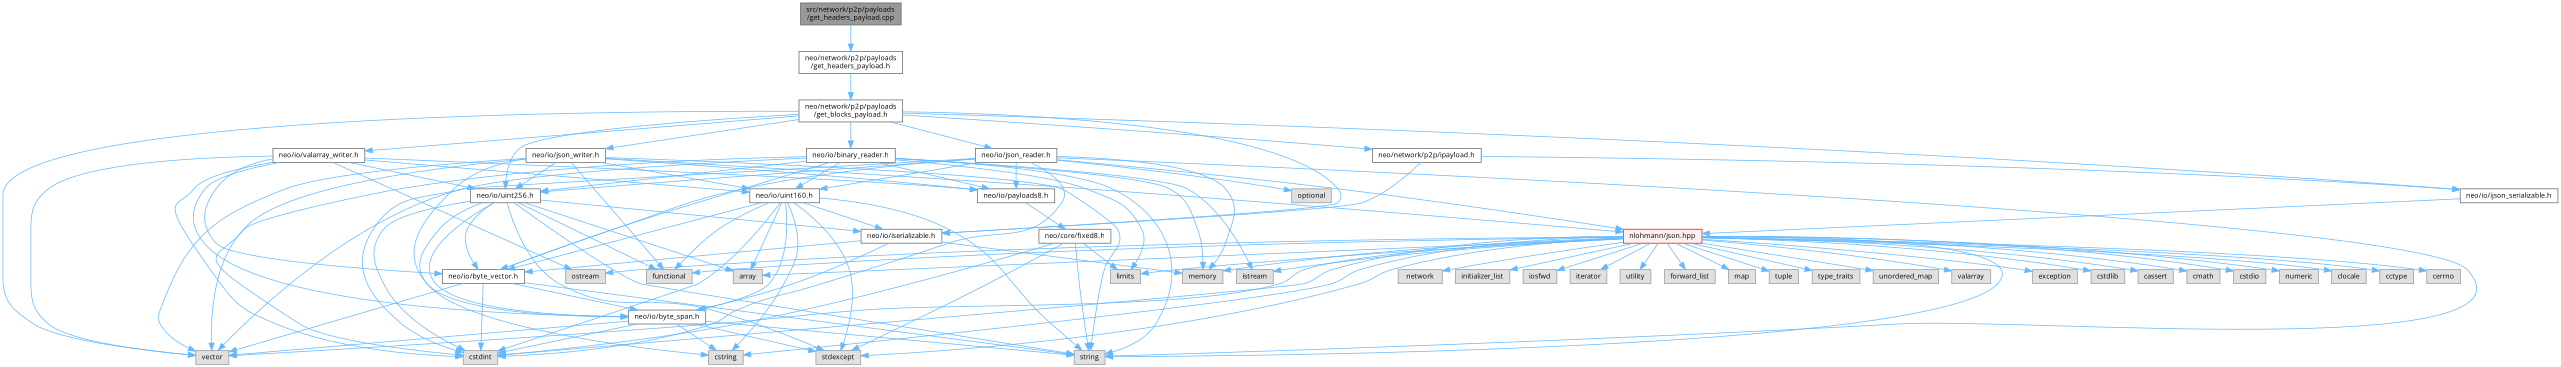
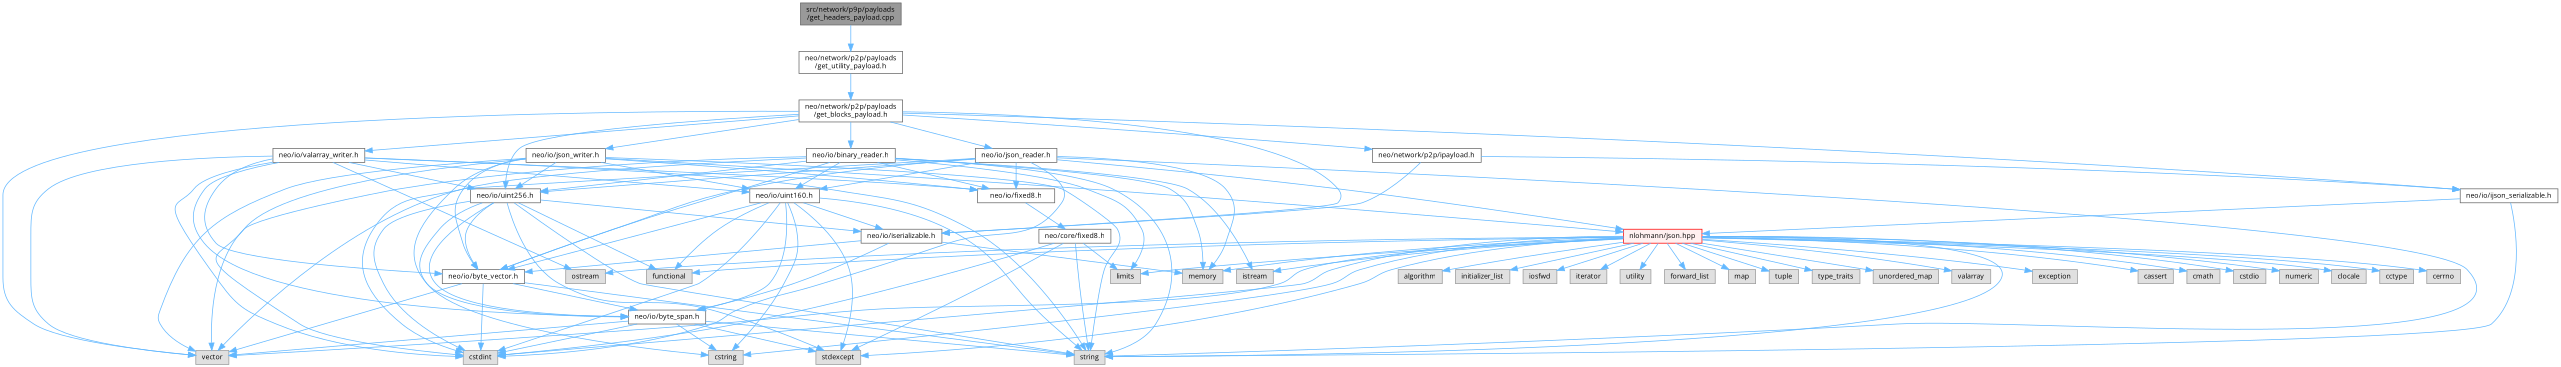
(851, 14) -> (851, 14)
(851, 62) -> (851, 62)
none -> (752, 180)
(1016, 196) -> (1016, 196)
(1311, 196) -> none
(615, 213) -> (459, 196)
(748, 277) -> none
(1420, 277) -> (1420, 277)
(2108, 277) -> none
none -> (1866, 349)
